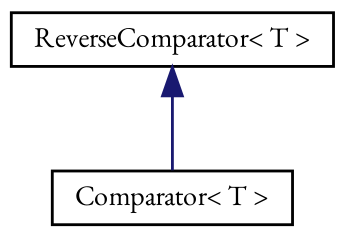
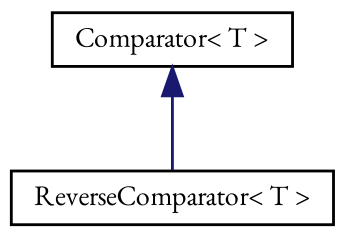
(172, 133) -> (172, 133)
